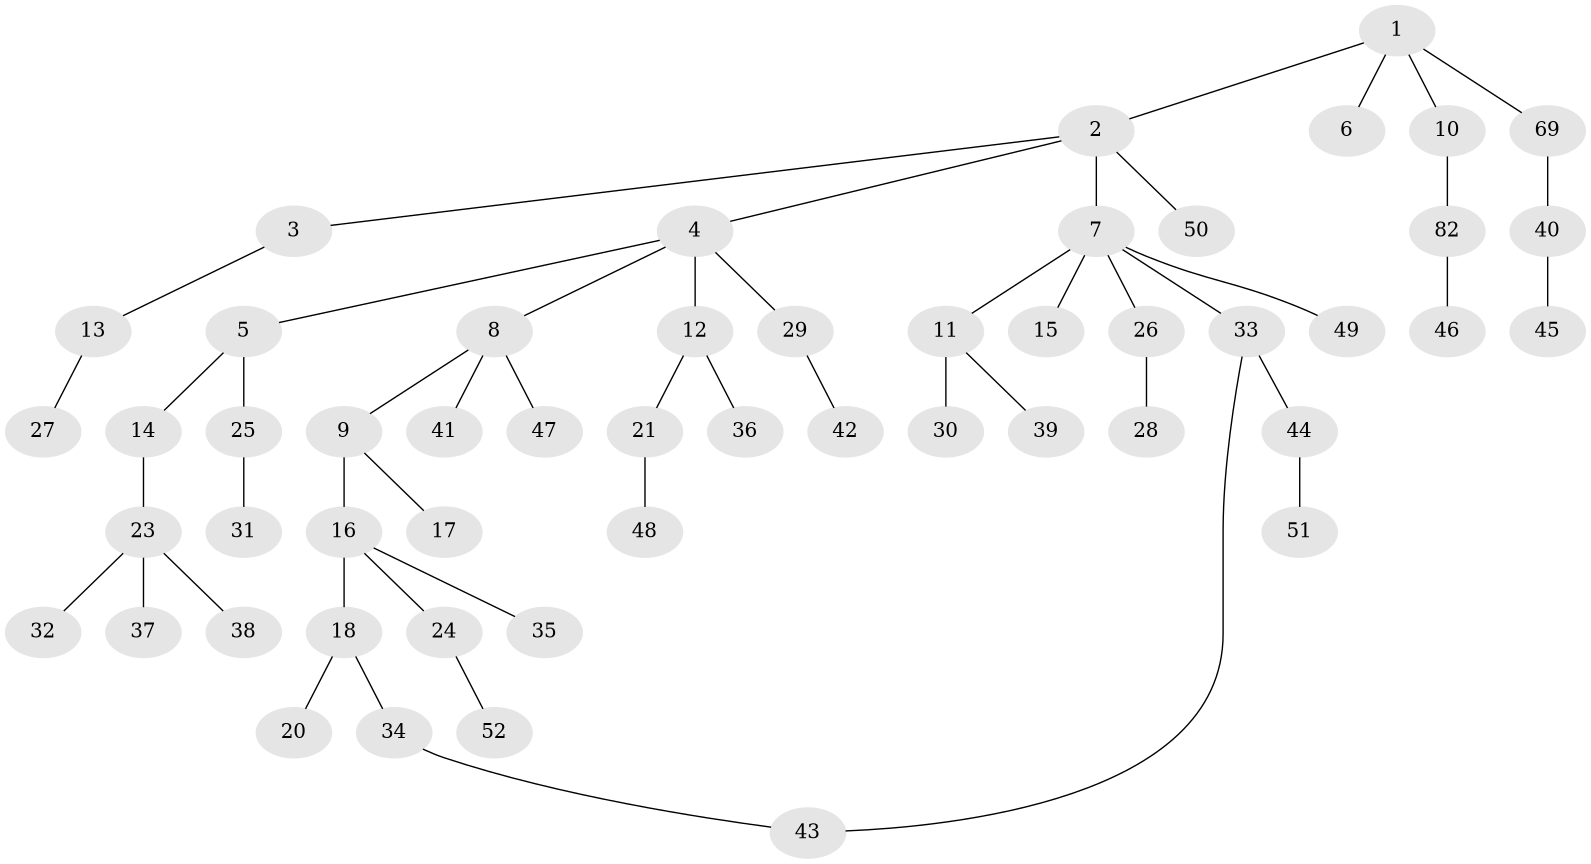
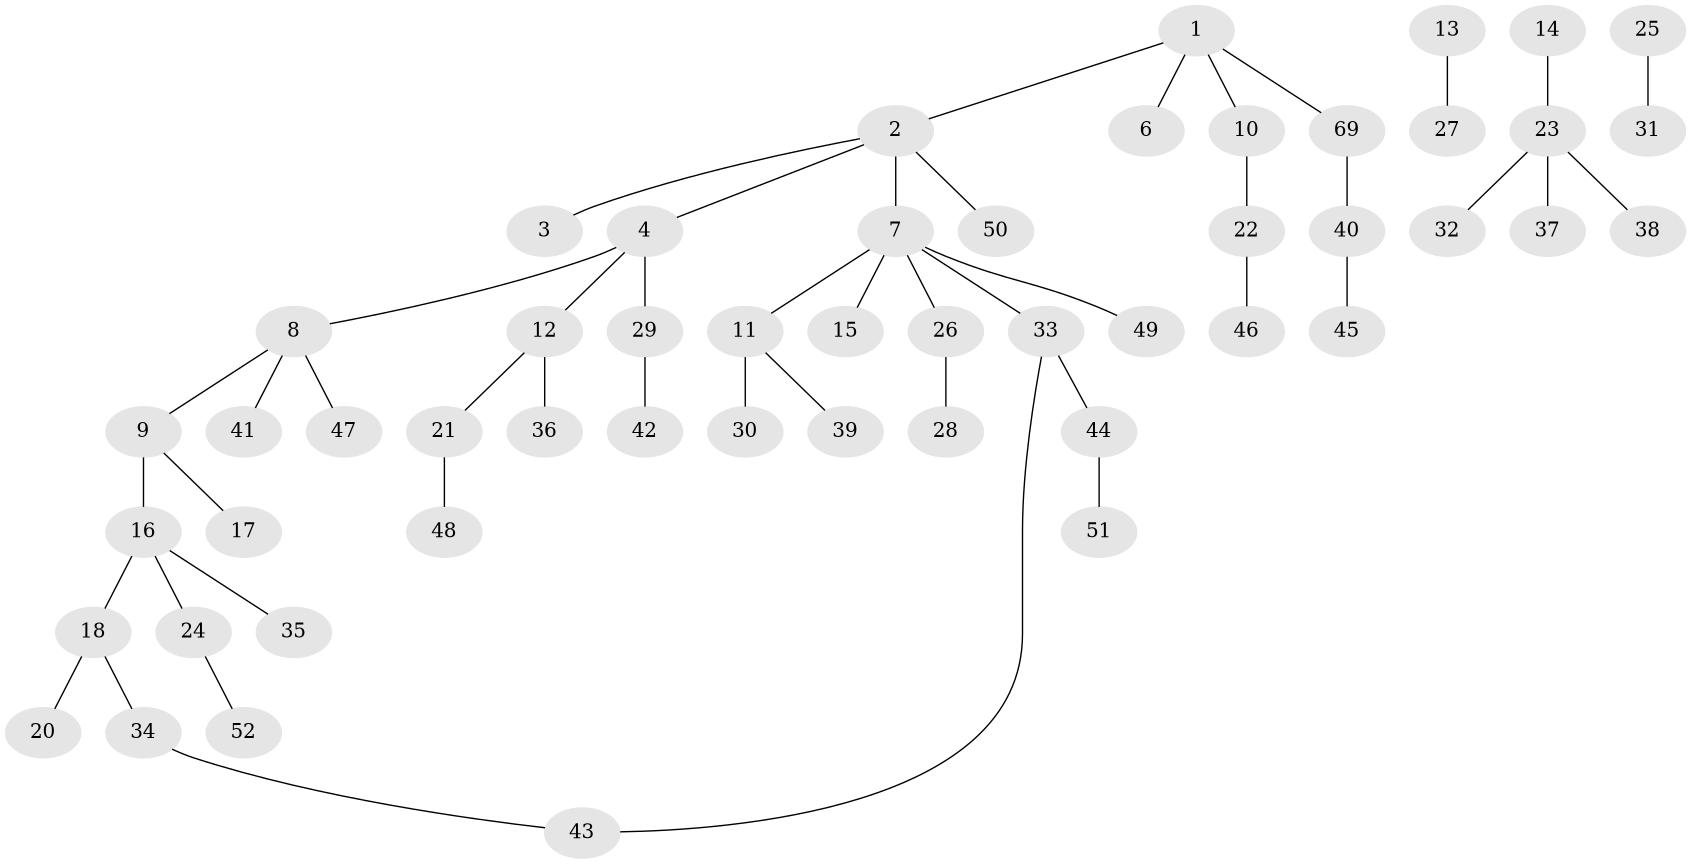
(1447, 231) -> (1247, 231)
(194, 281) -> none
(244, 332) -> none
